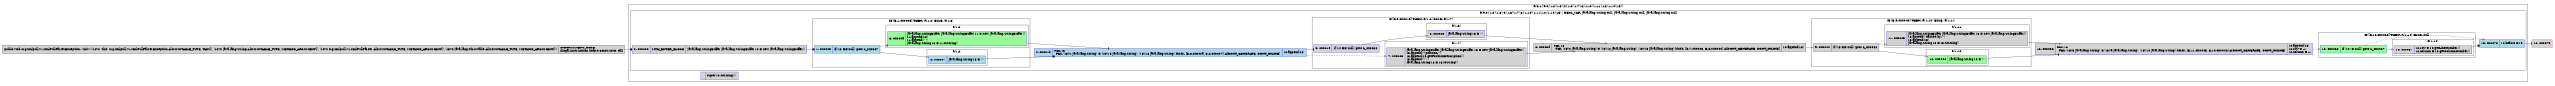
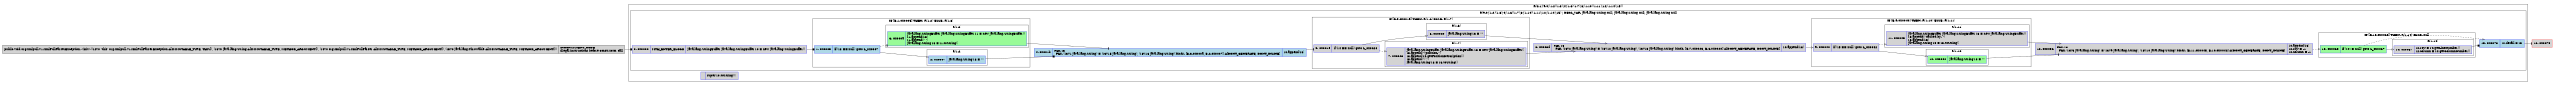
(2512, 43) -> (2512, 43)
(1345, 56) -> (1382, 51)
